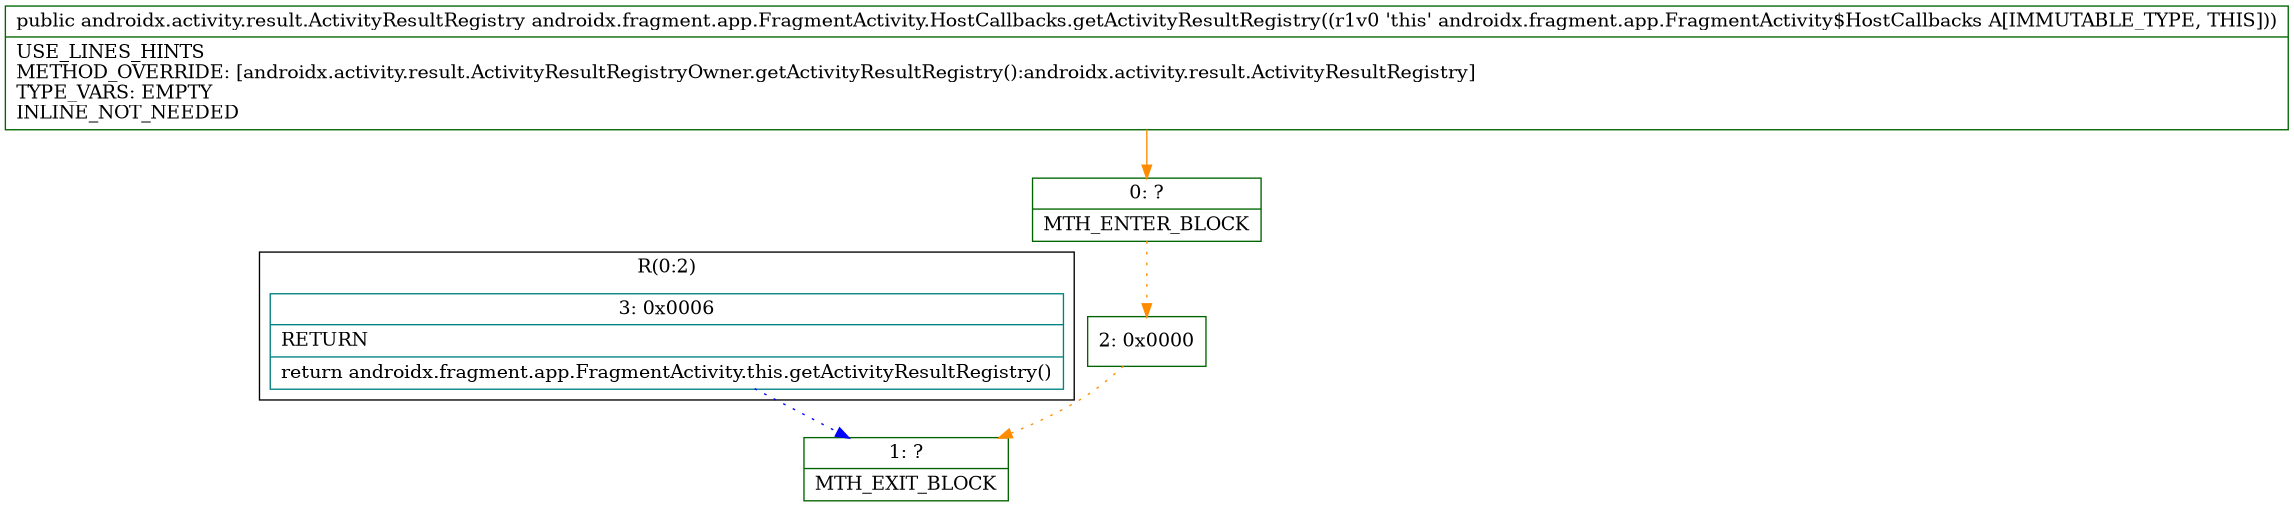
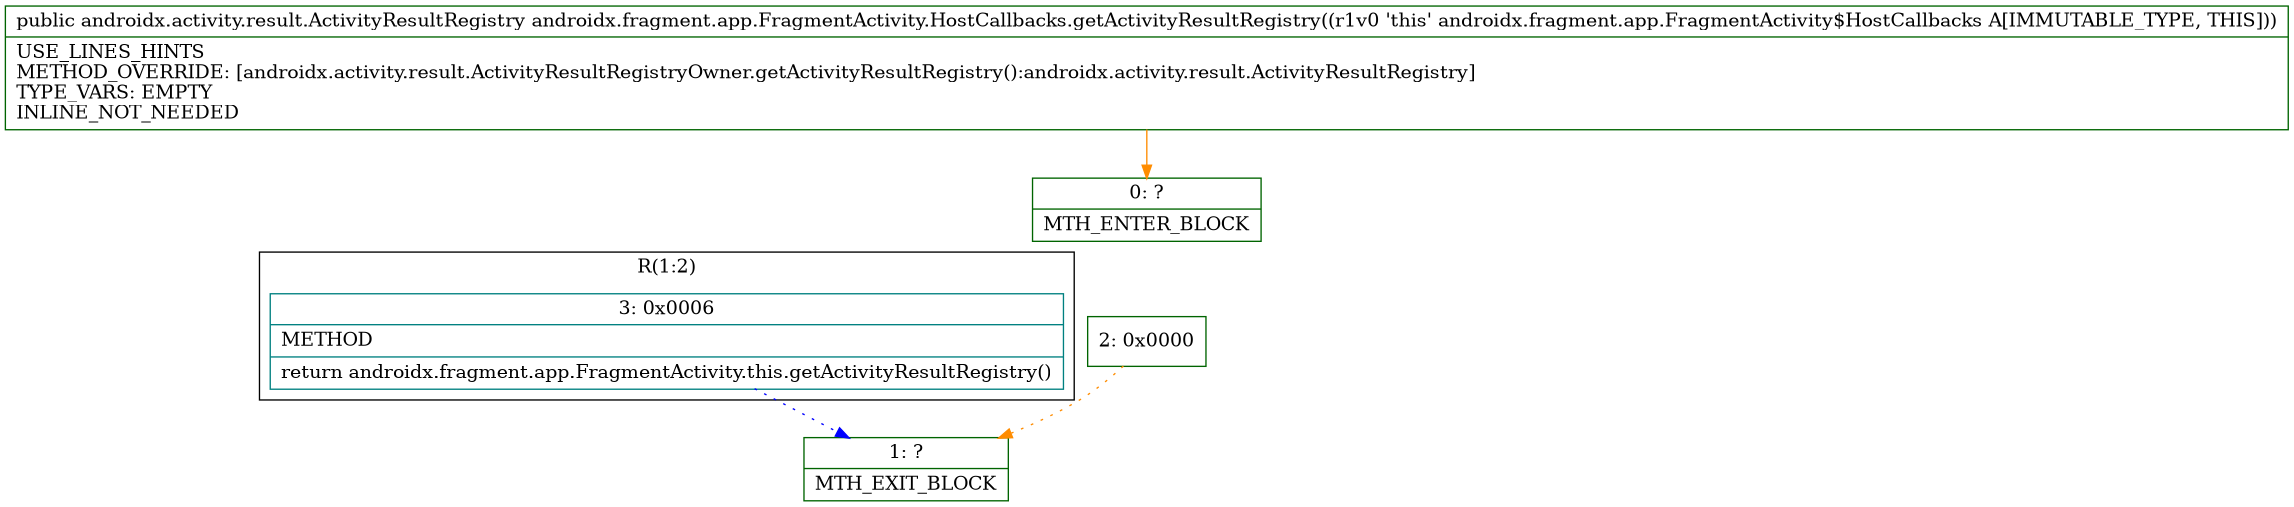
(667, 268) -> (667, 268)
(1147, 272) -> none
(325, 340) -> (327, 340)
